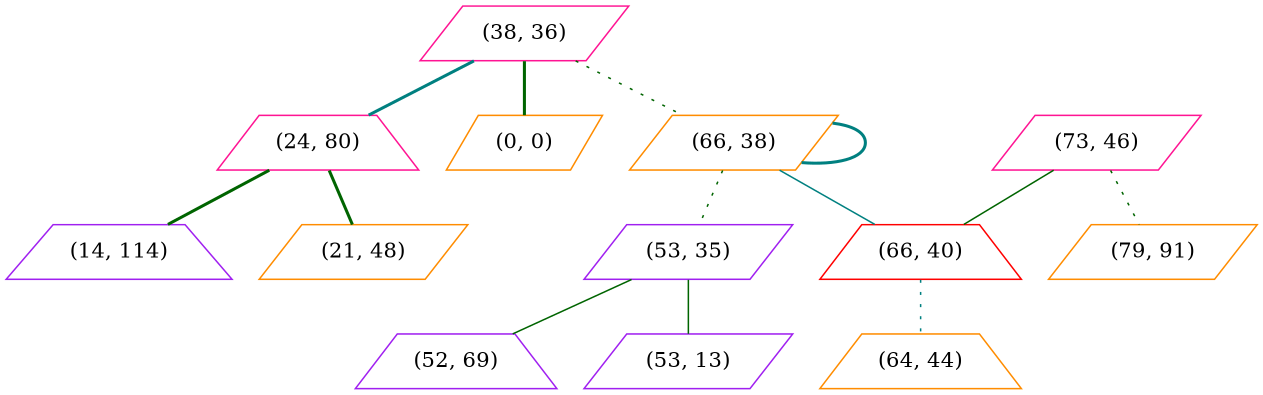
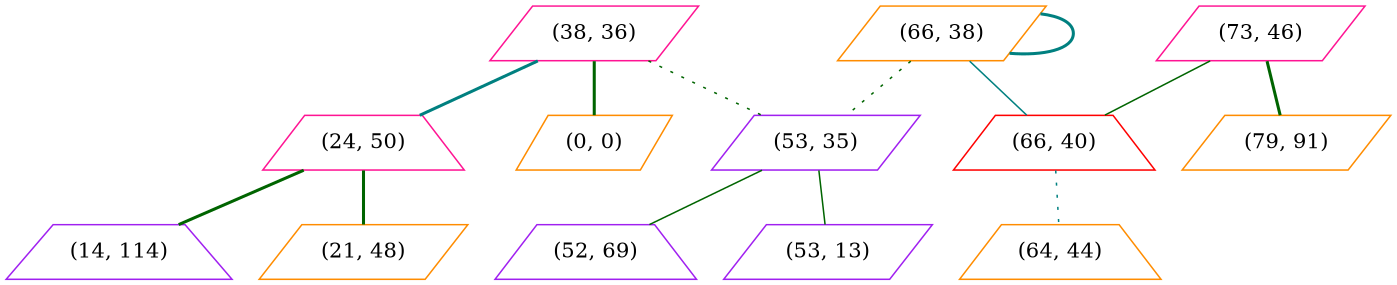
(629, 88) -> (705, 88)
(318, 143) -> (363, 143)
(1125, 197) -> (1274, 88)
